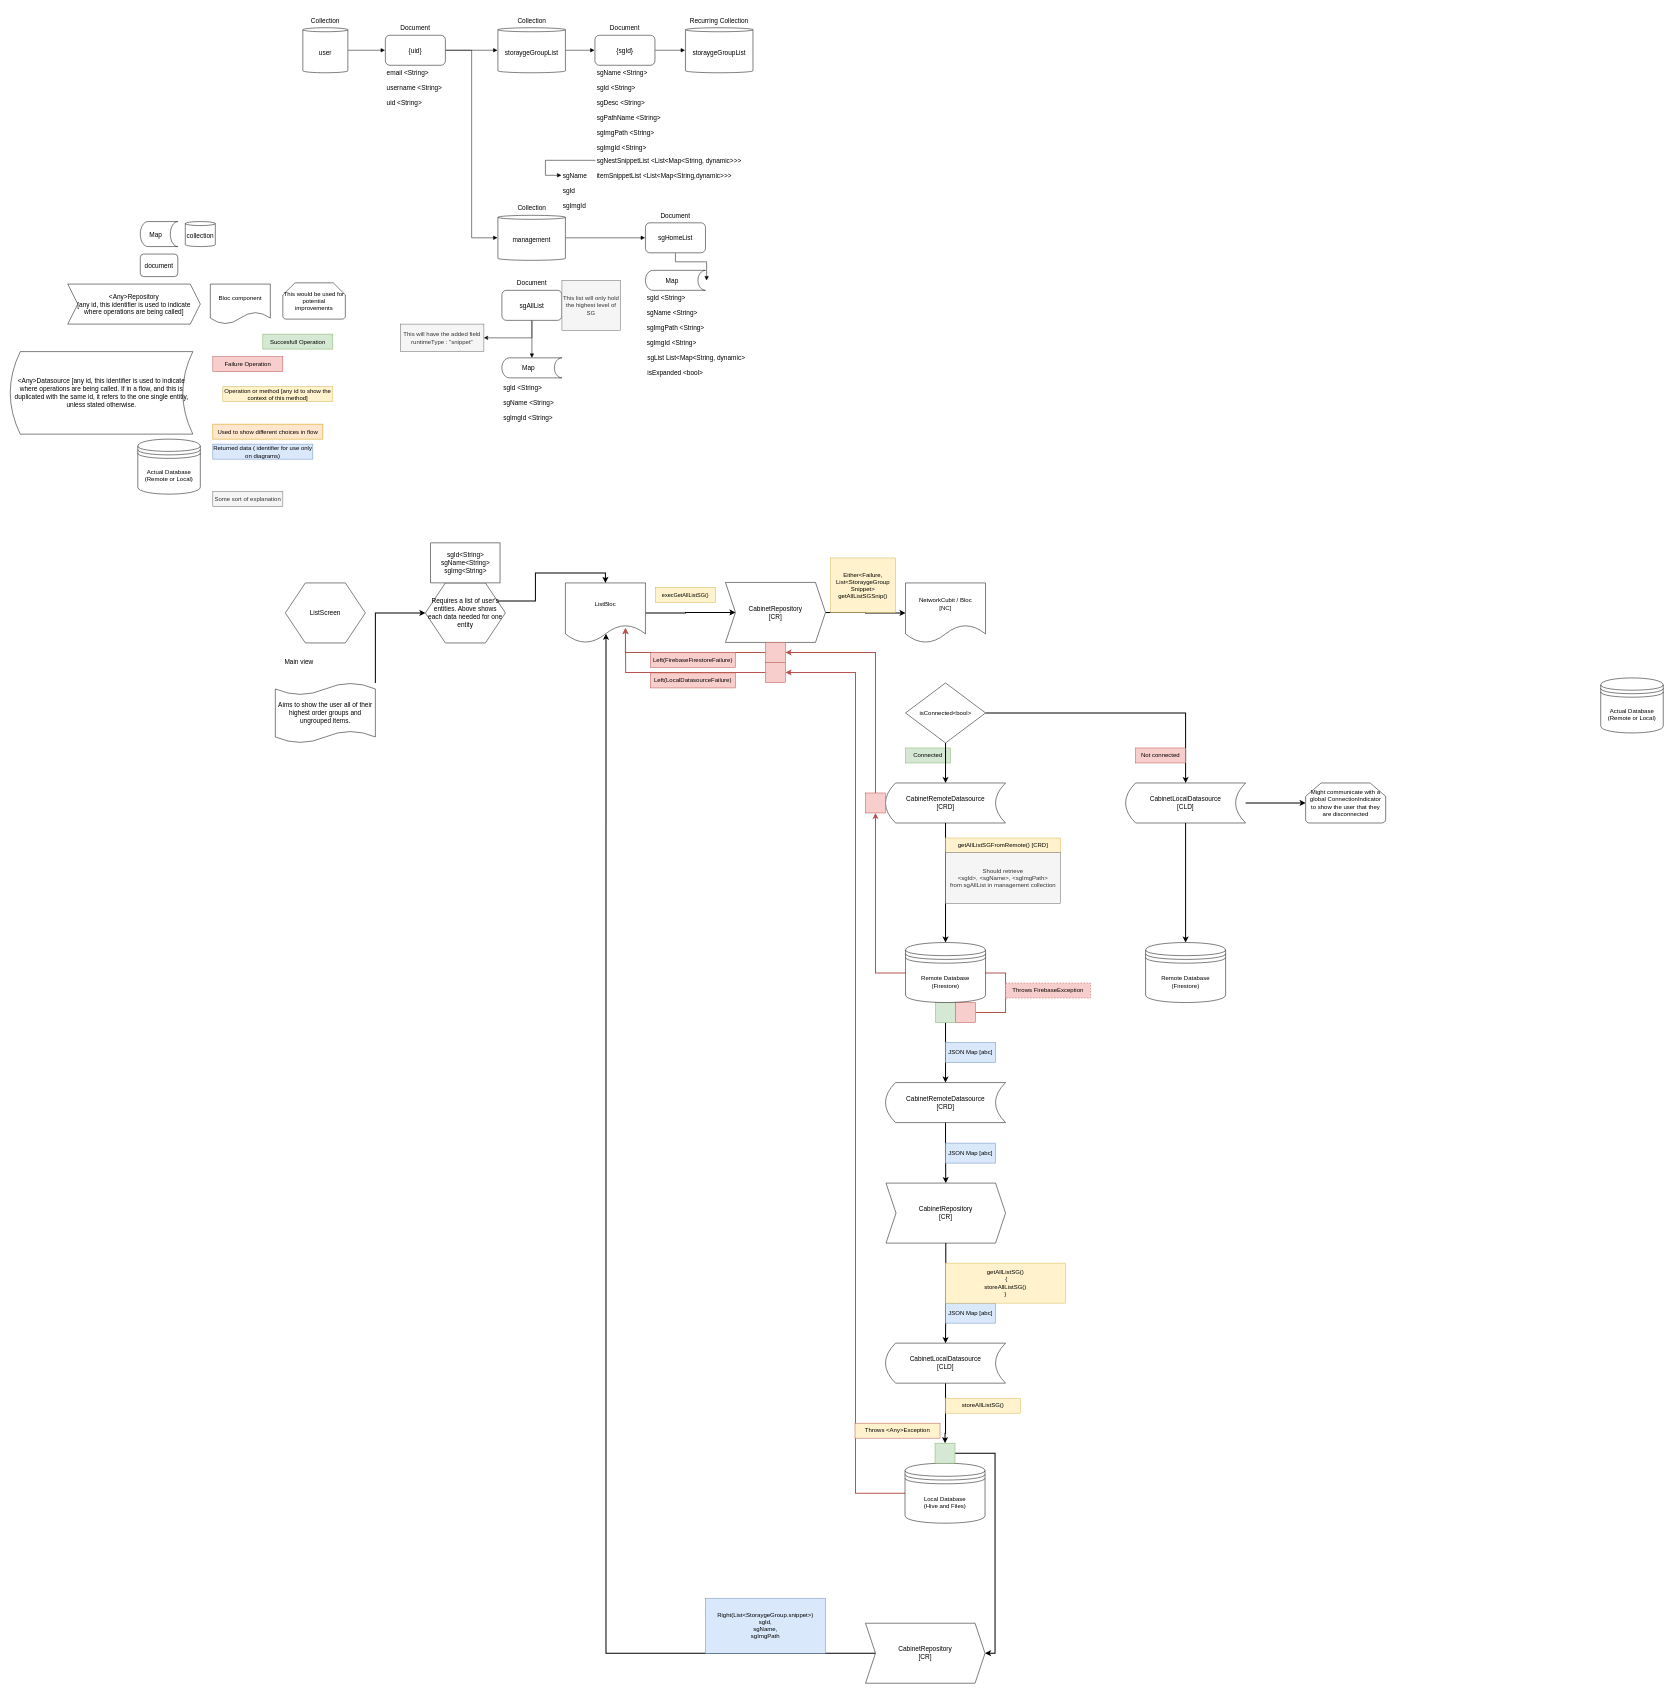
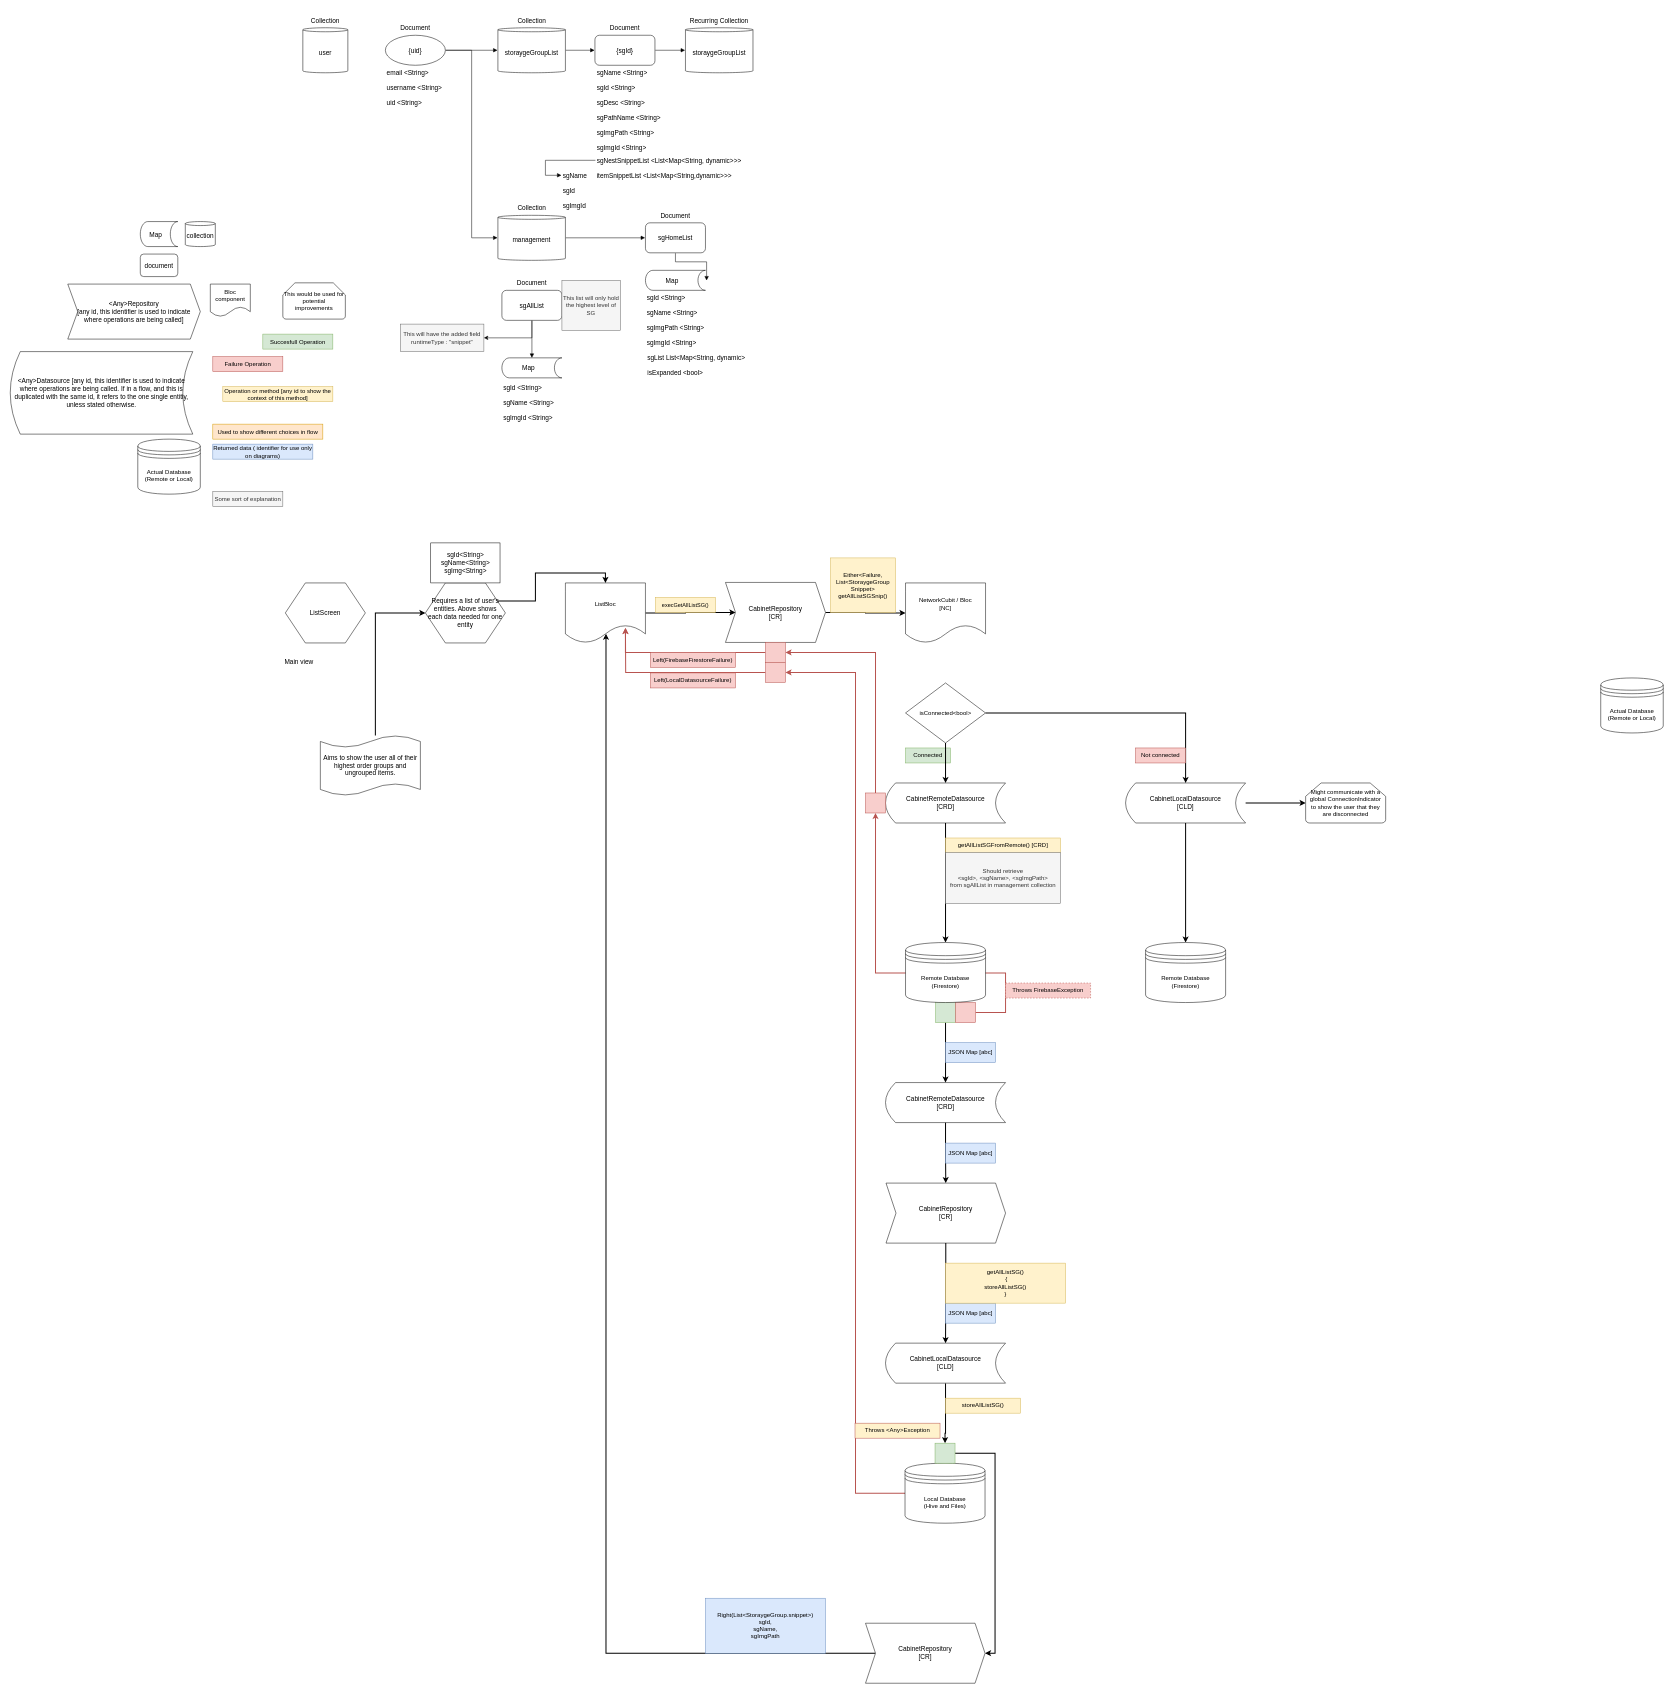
(379, 50) -> none
(415, 50) -> (415, 50)
(134, 304) -> (134, 312)
(240, 304) -> (230, 300)
(685, 595) -> (685, 605)
(325, 713) -> (370, 765)
